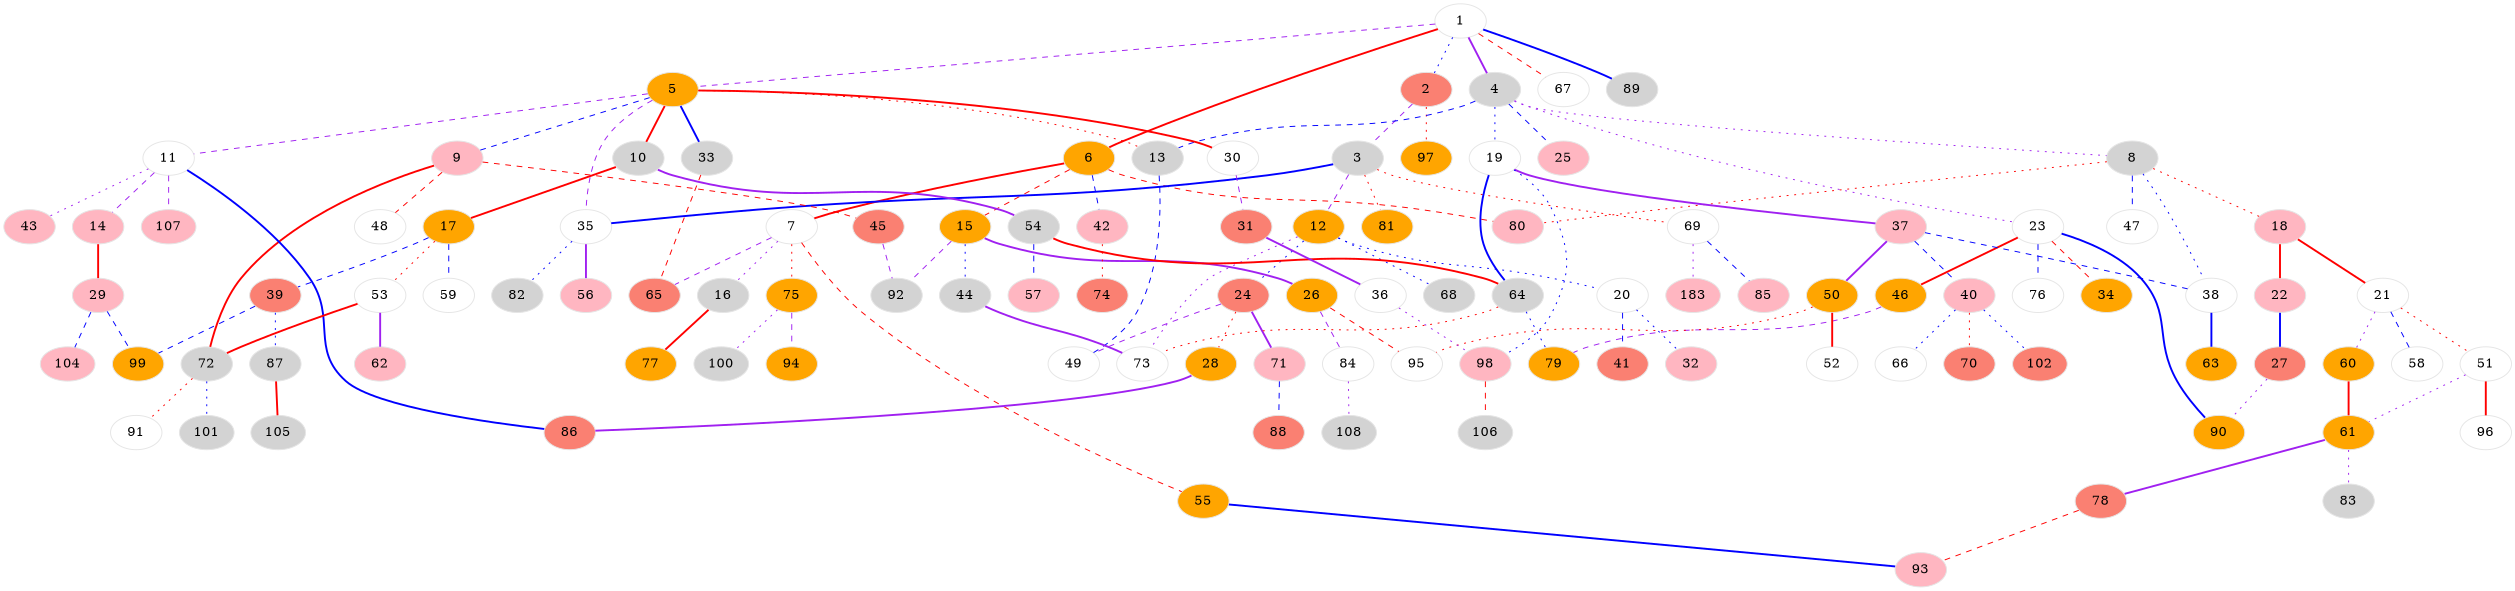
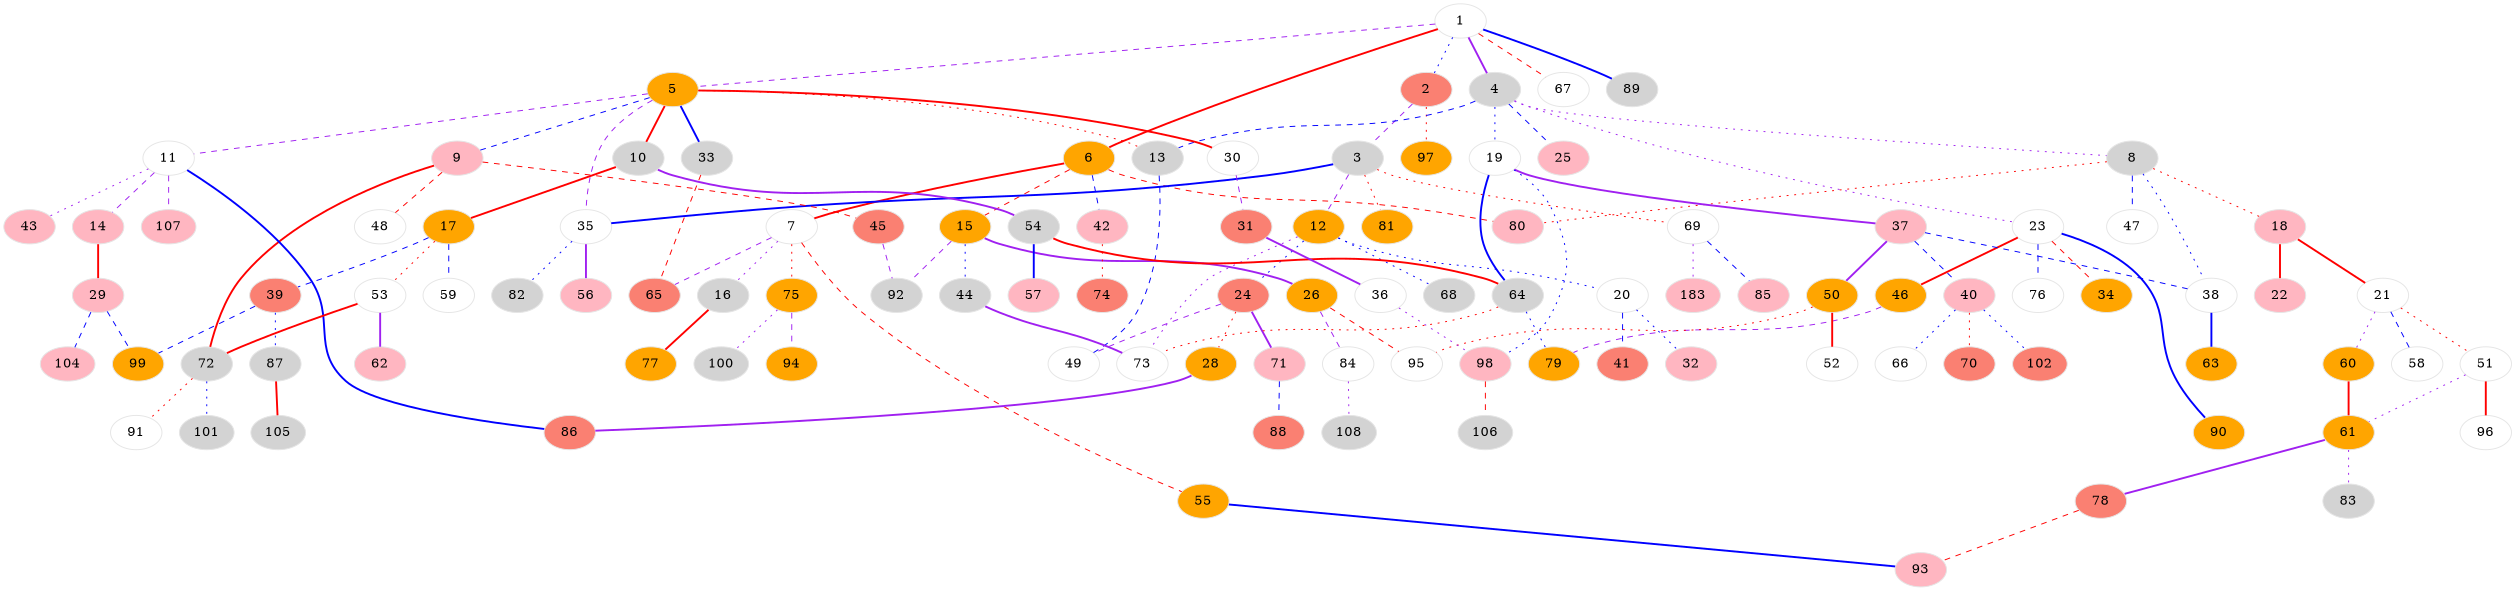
(1034, 261) -> (1034, 261)
(2280, 364) -> none
